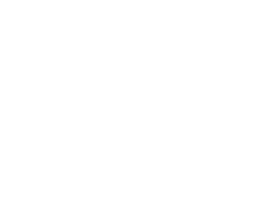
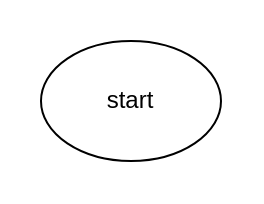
none -> (131, 101)
